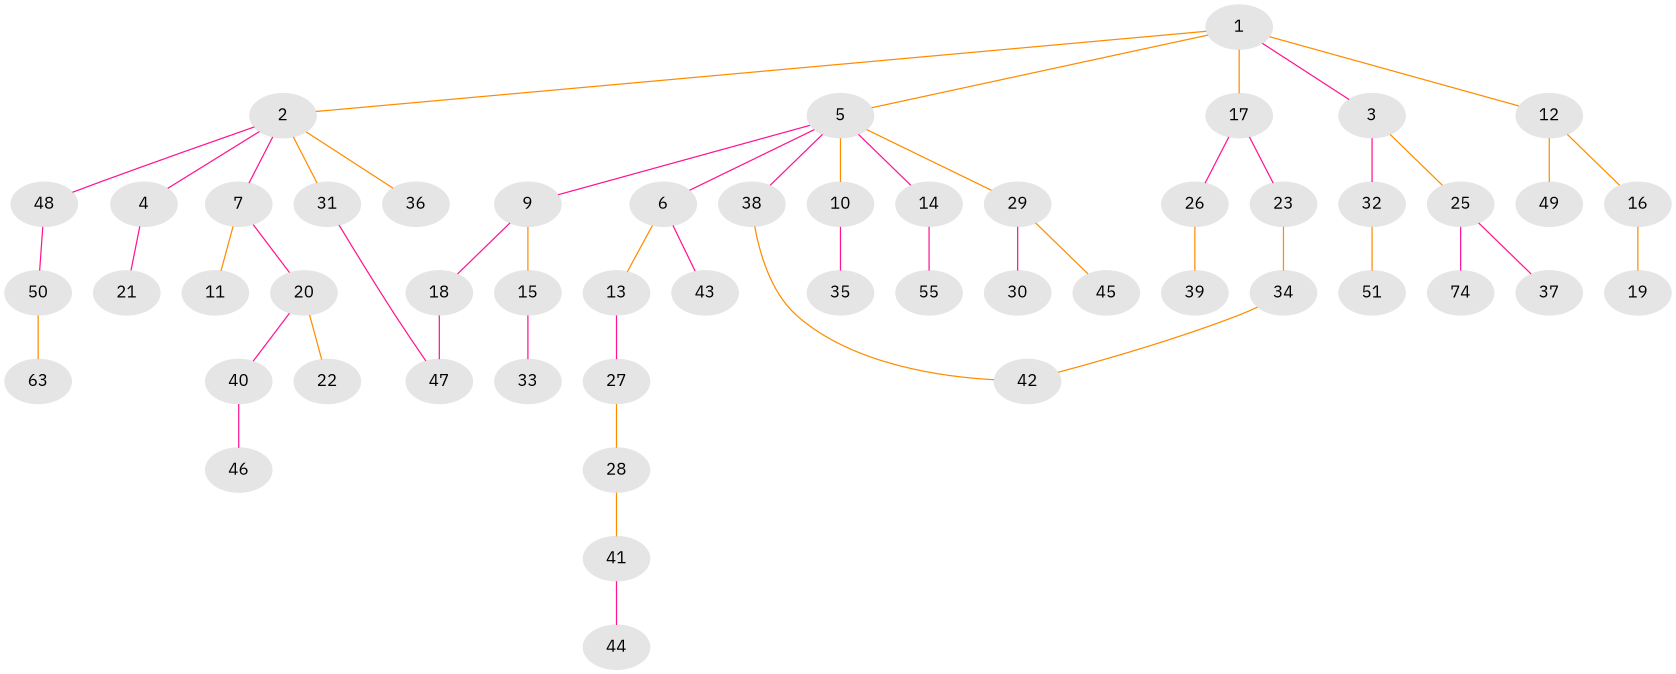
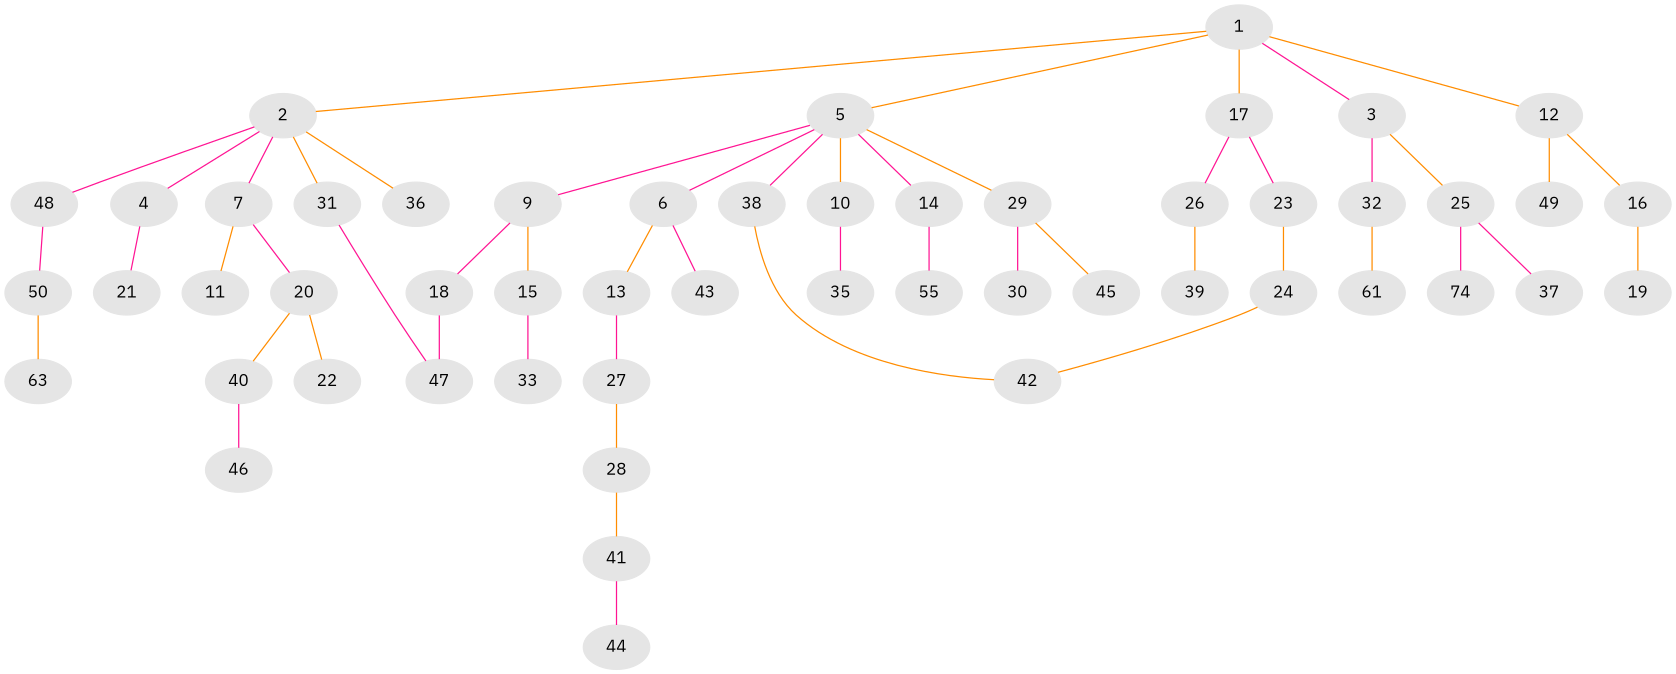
(1283, 293) -> (1283, 293)
(1372, 293) -> (1372, 293)
(271, 337) -> (271, 337)
